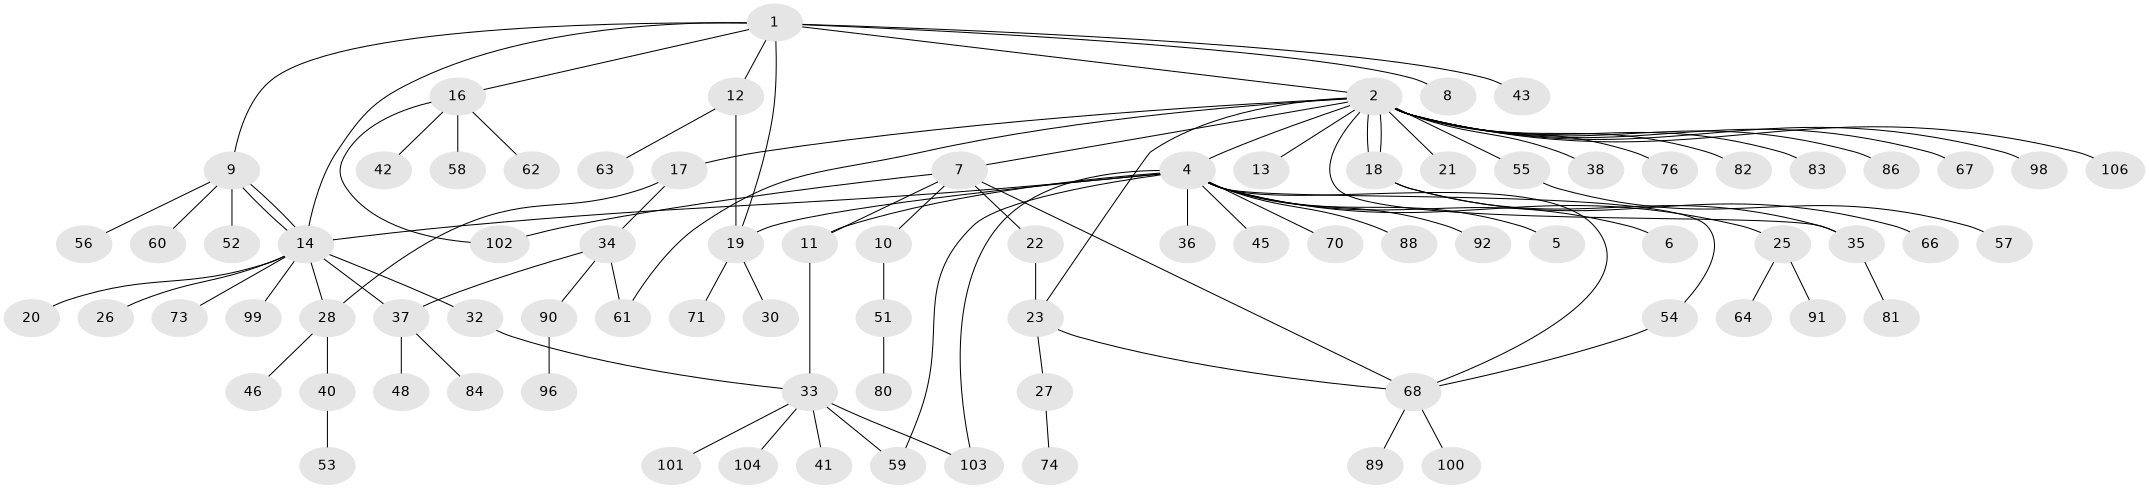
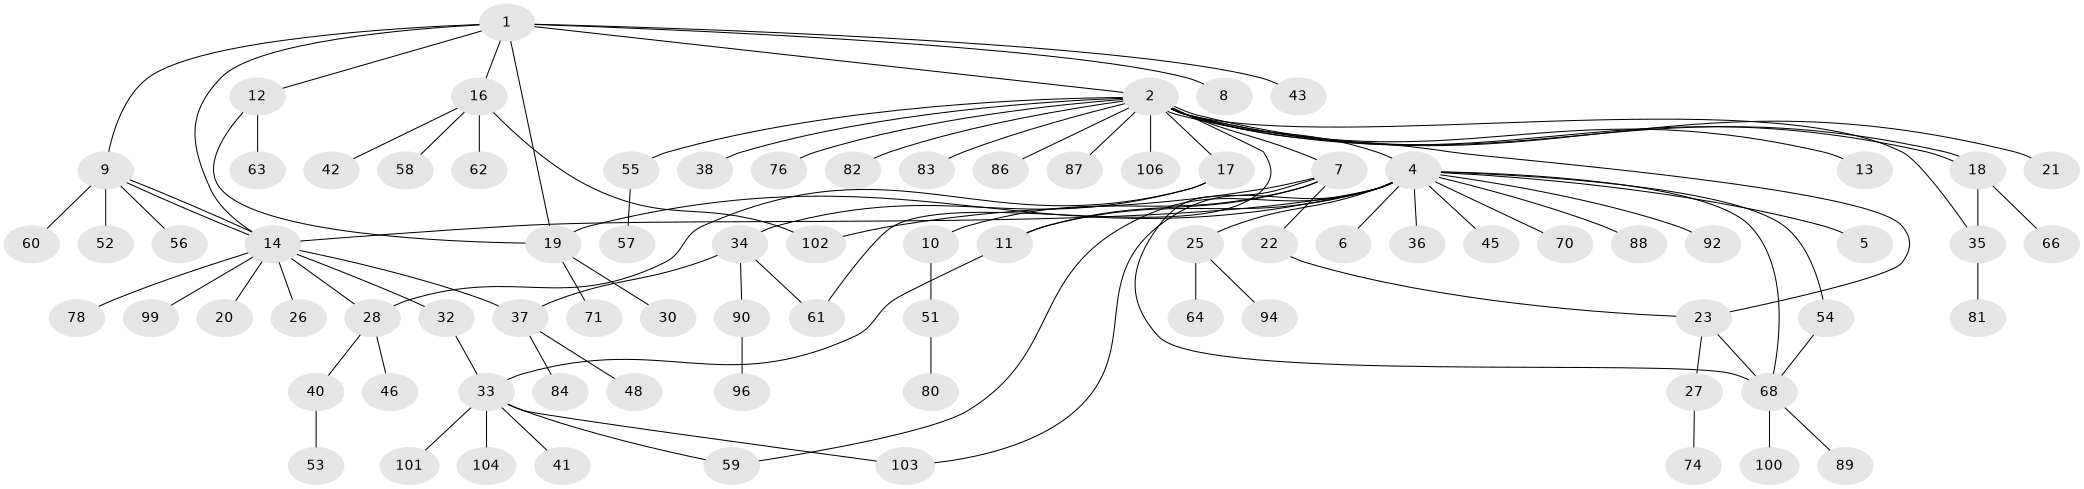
(1966, 170) -> (1075, 170)
(2039, 170) -> none
(180, 318) -> (77, 318)
(1818, 318) -> (1270, 318)
